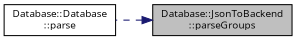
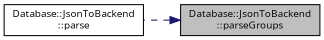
(60, 20) -> (74, 20)
